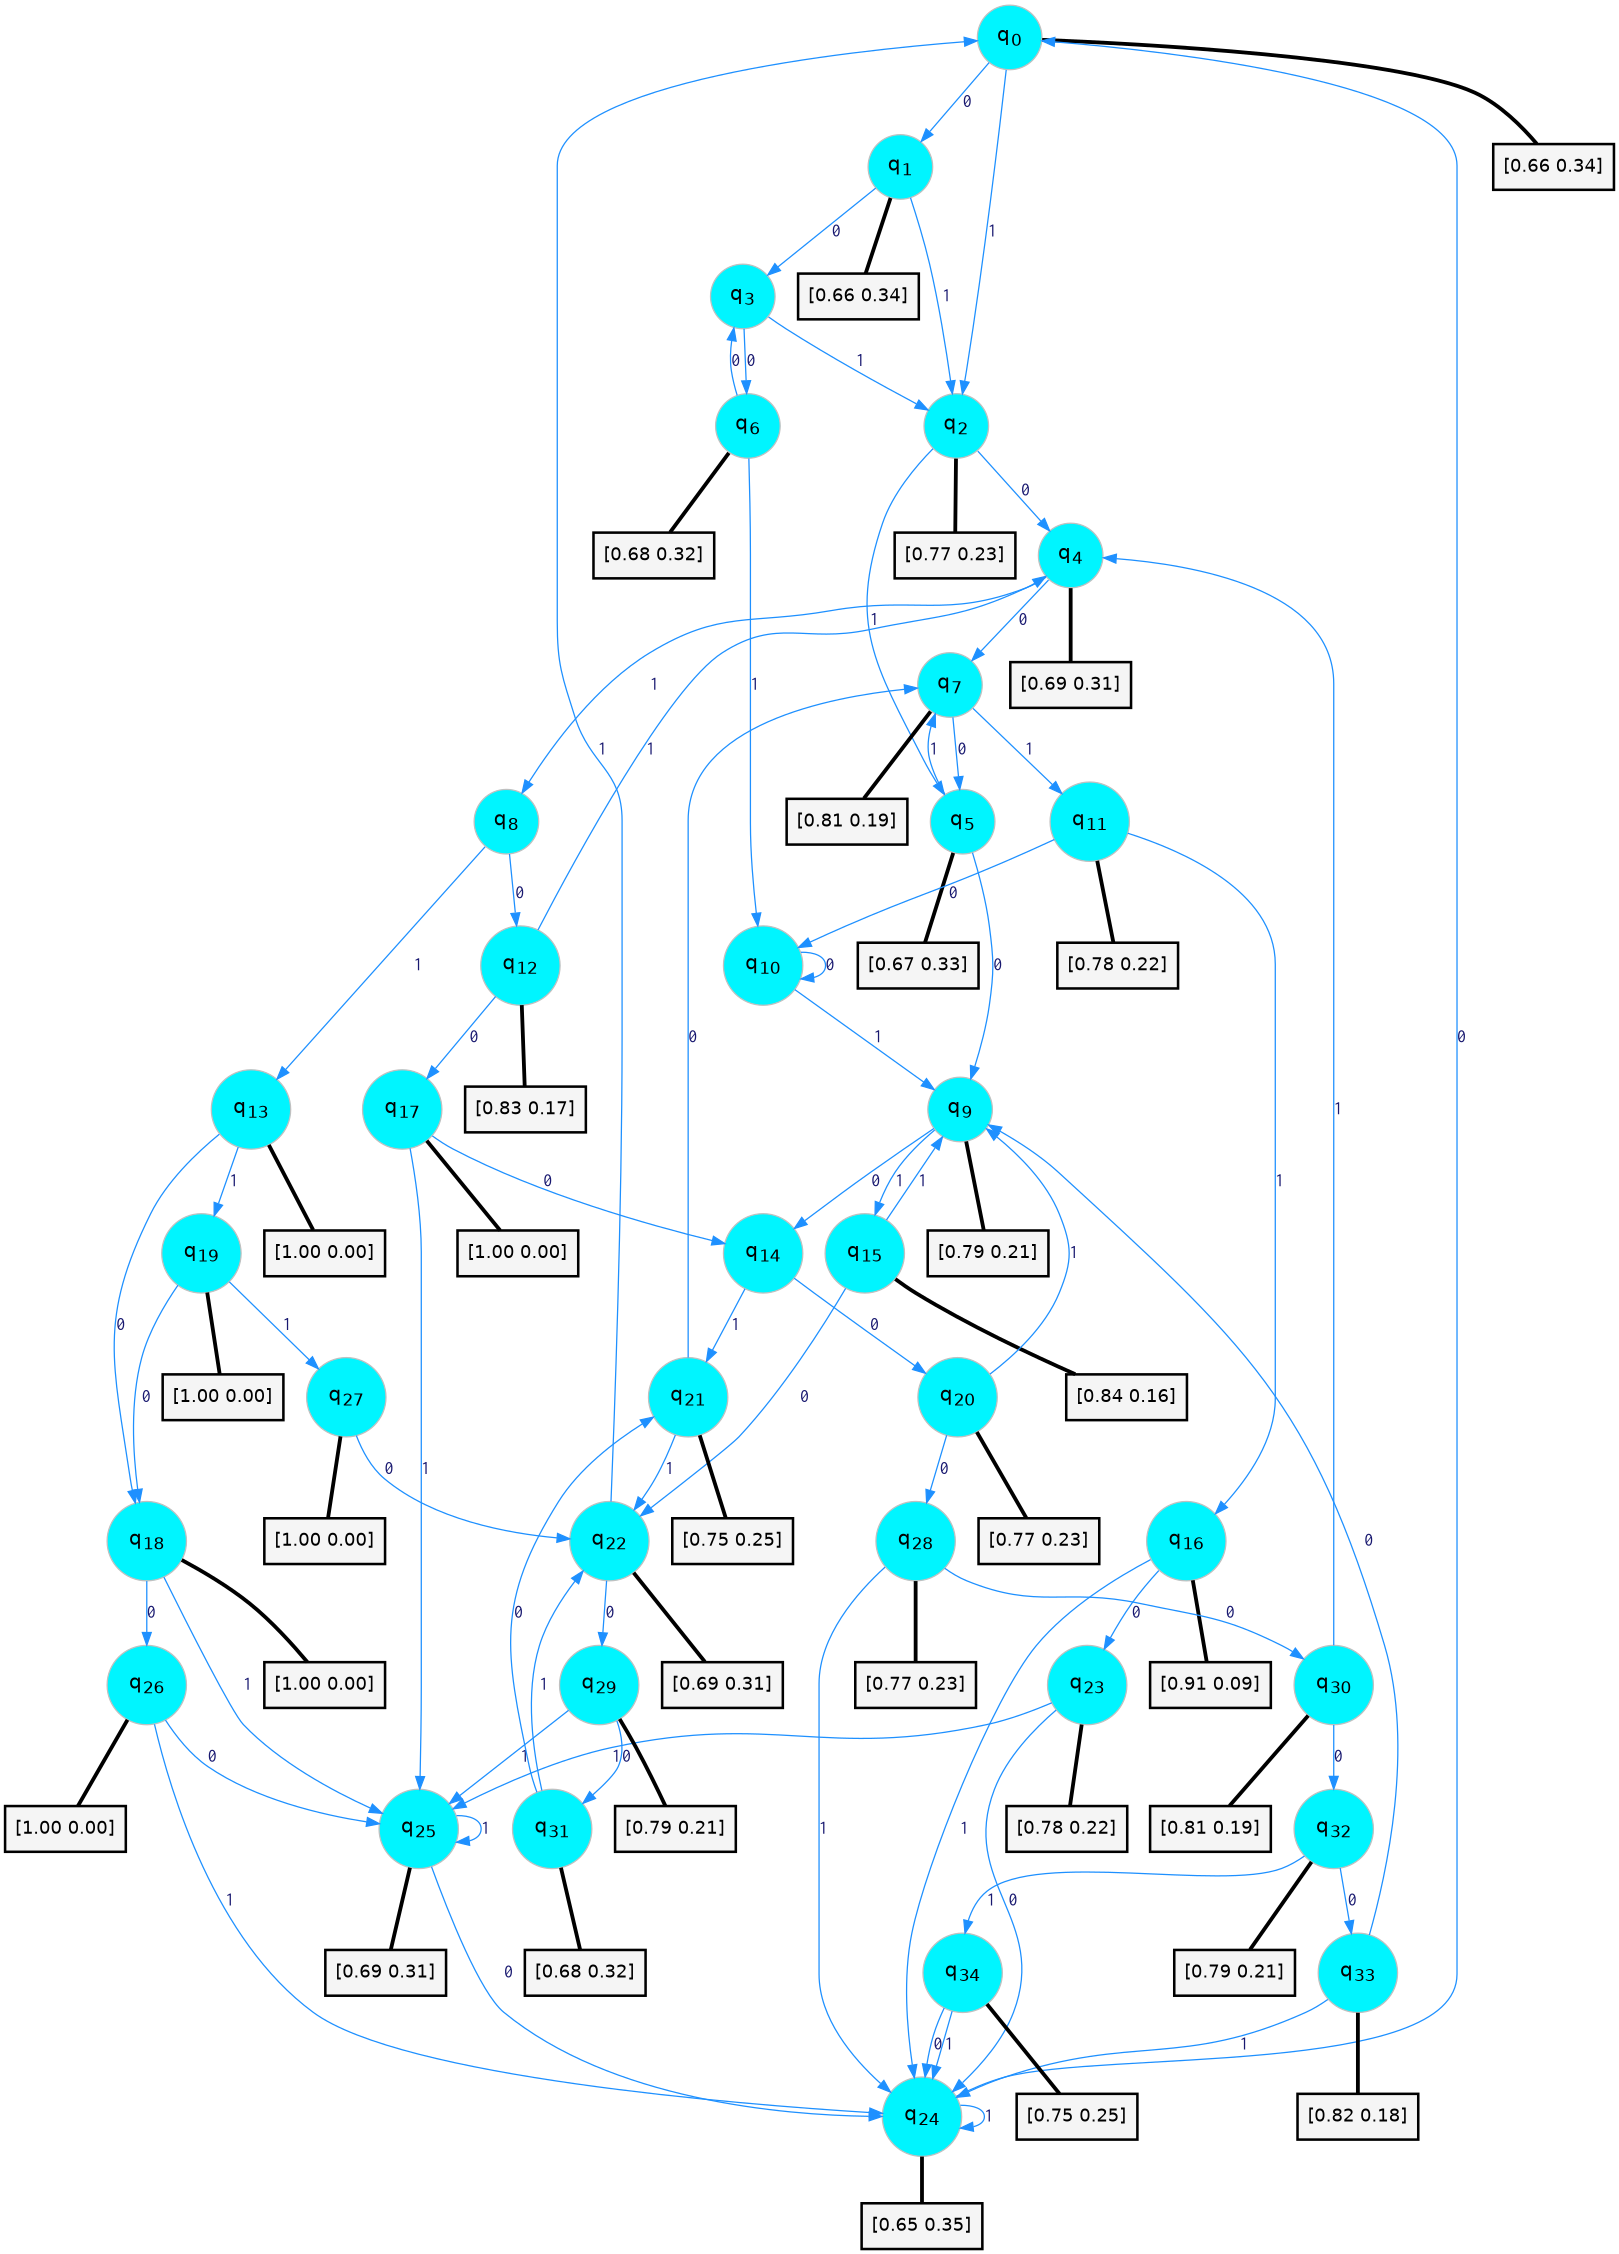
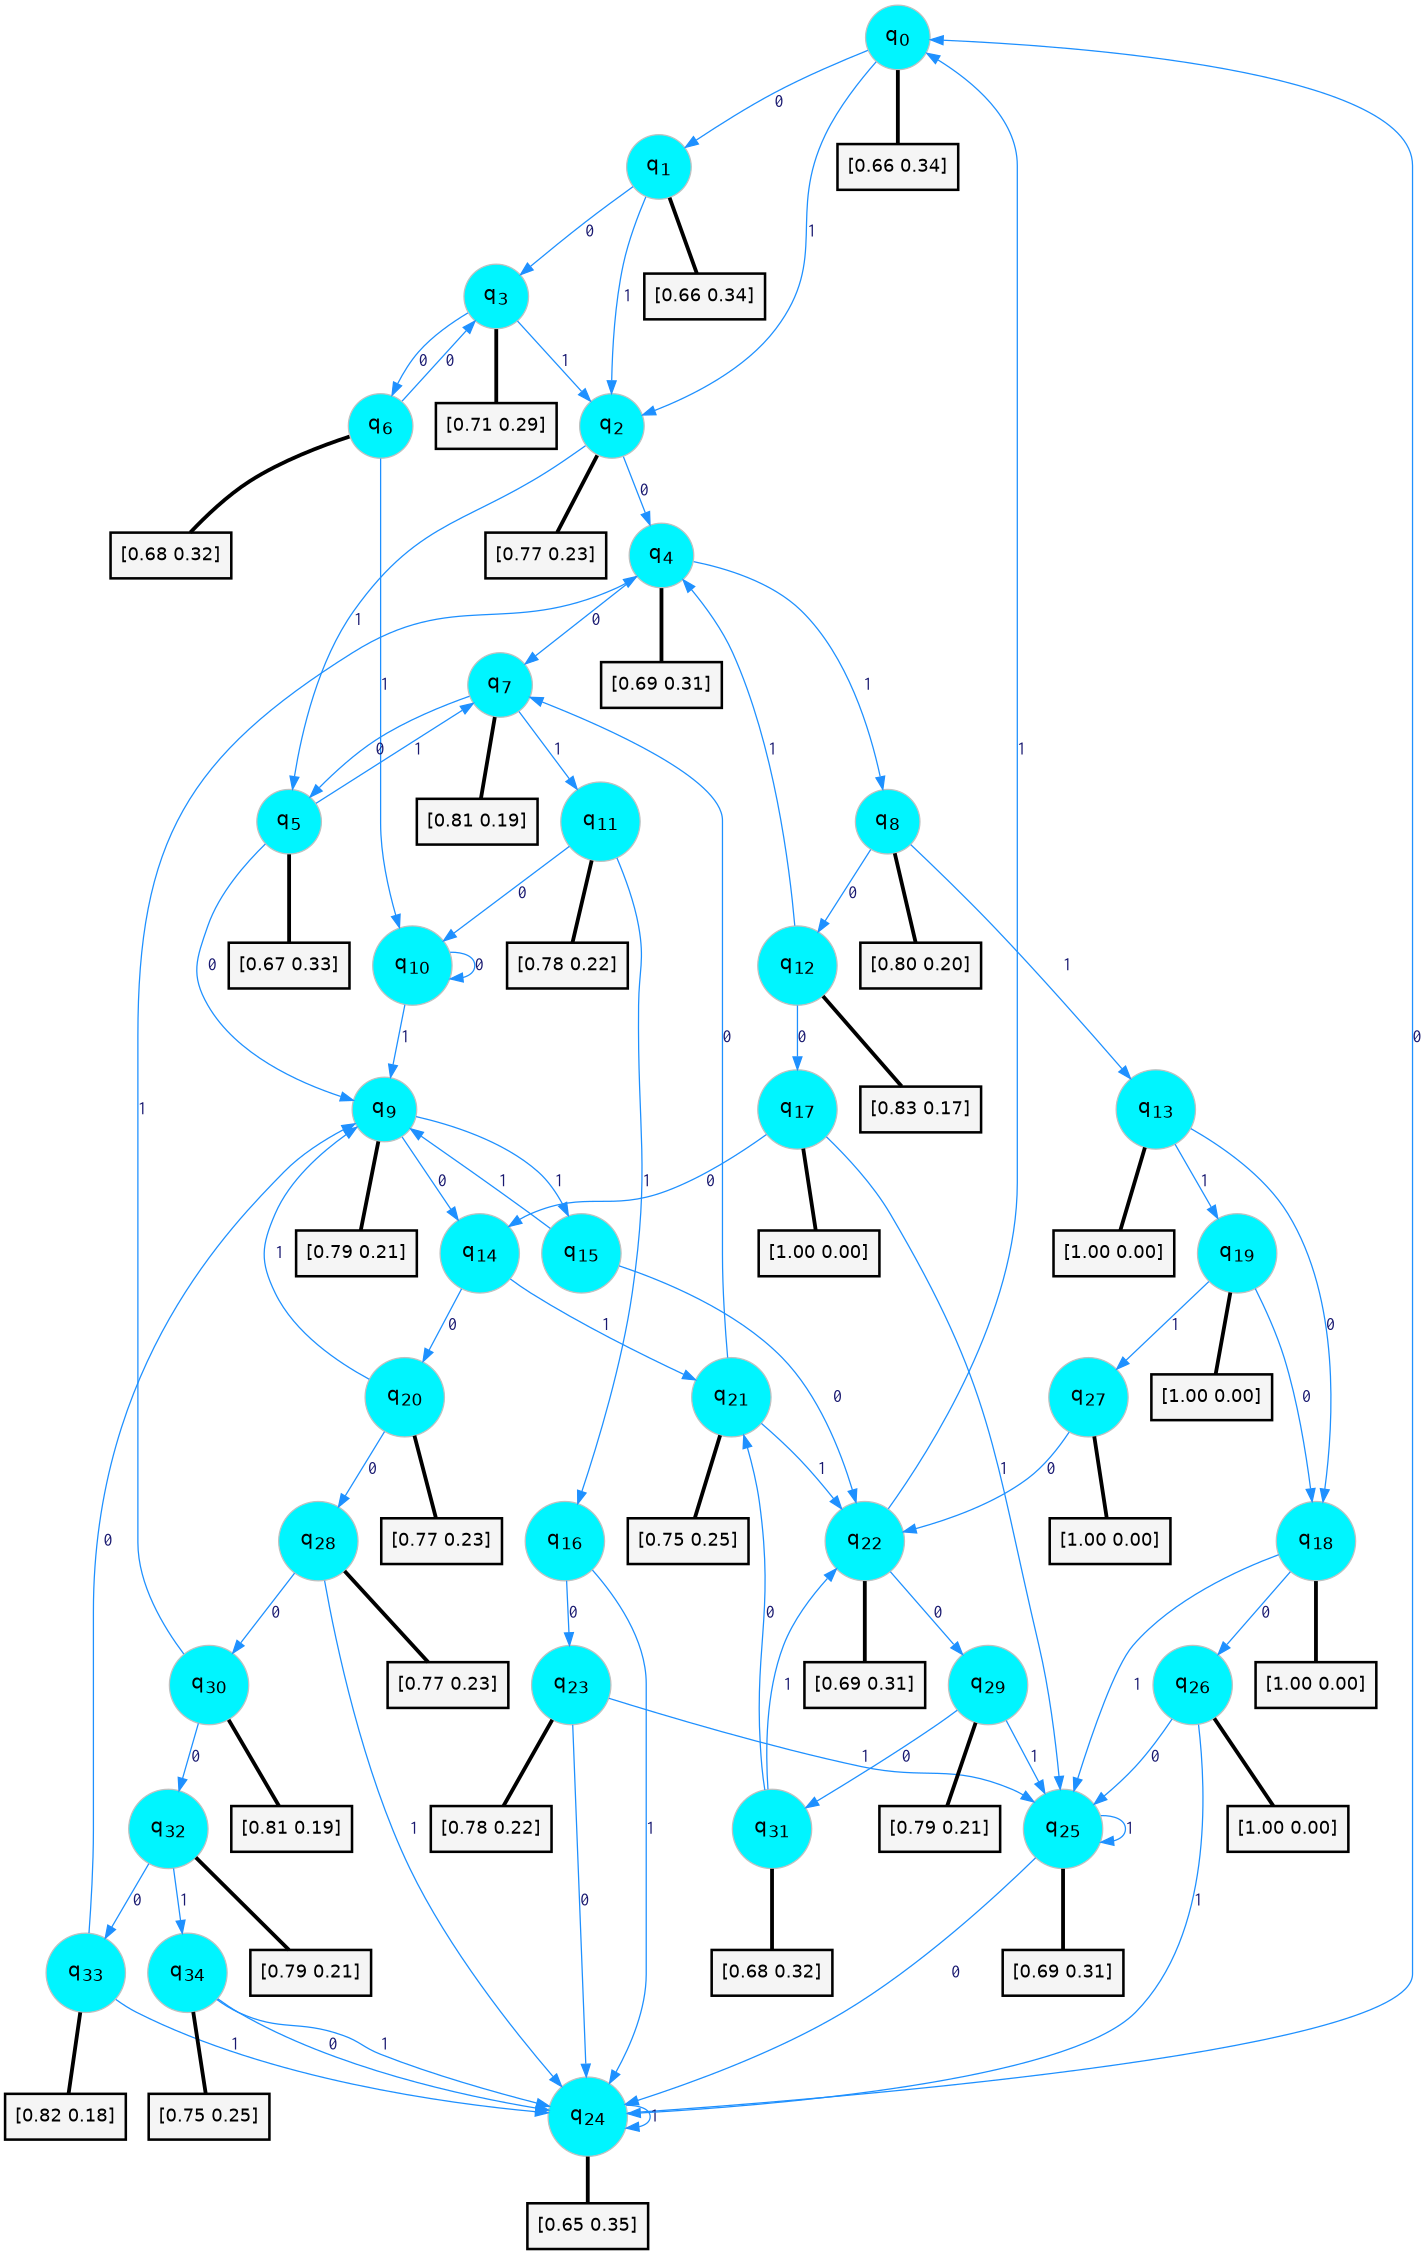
none -> (496, 426)
none -> (921, 966)
(1127, 1397) -> none
(1210, 1685) -> none
